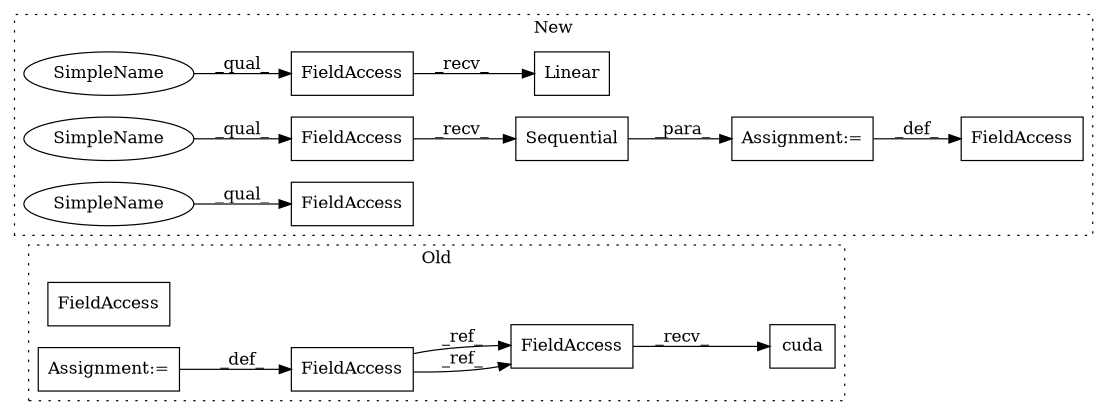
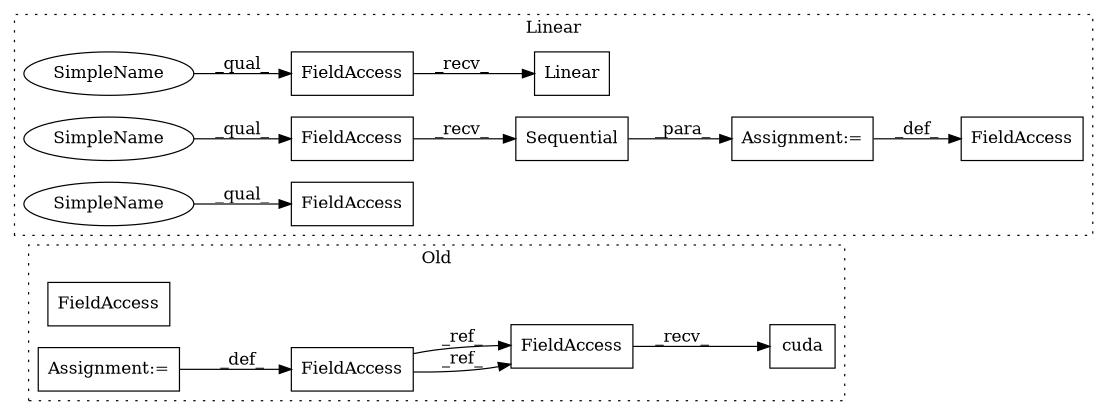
(554, 28) -> (554, 28)
